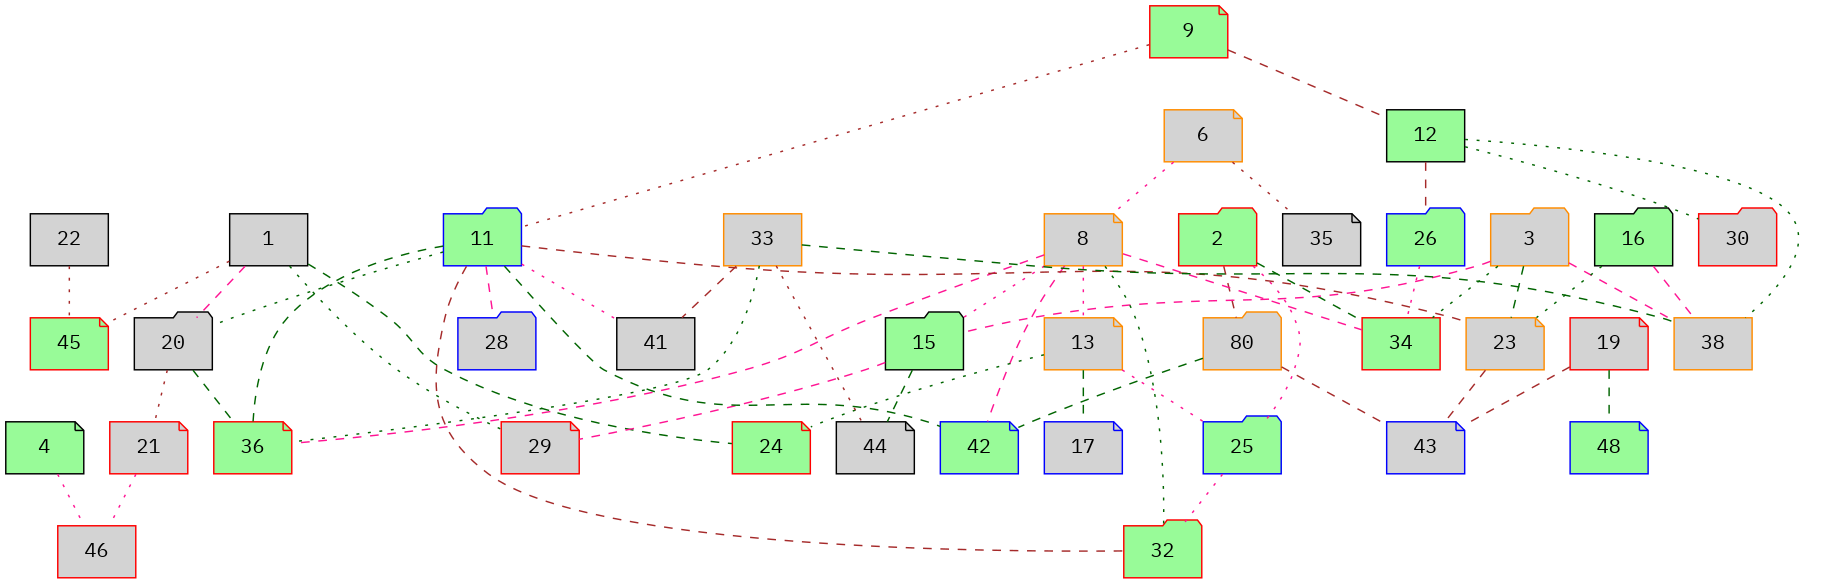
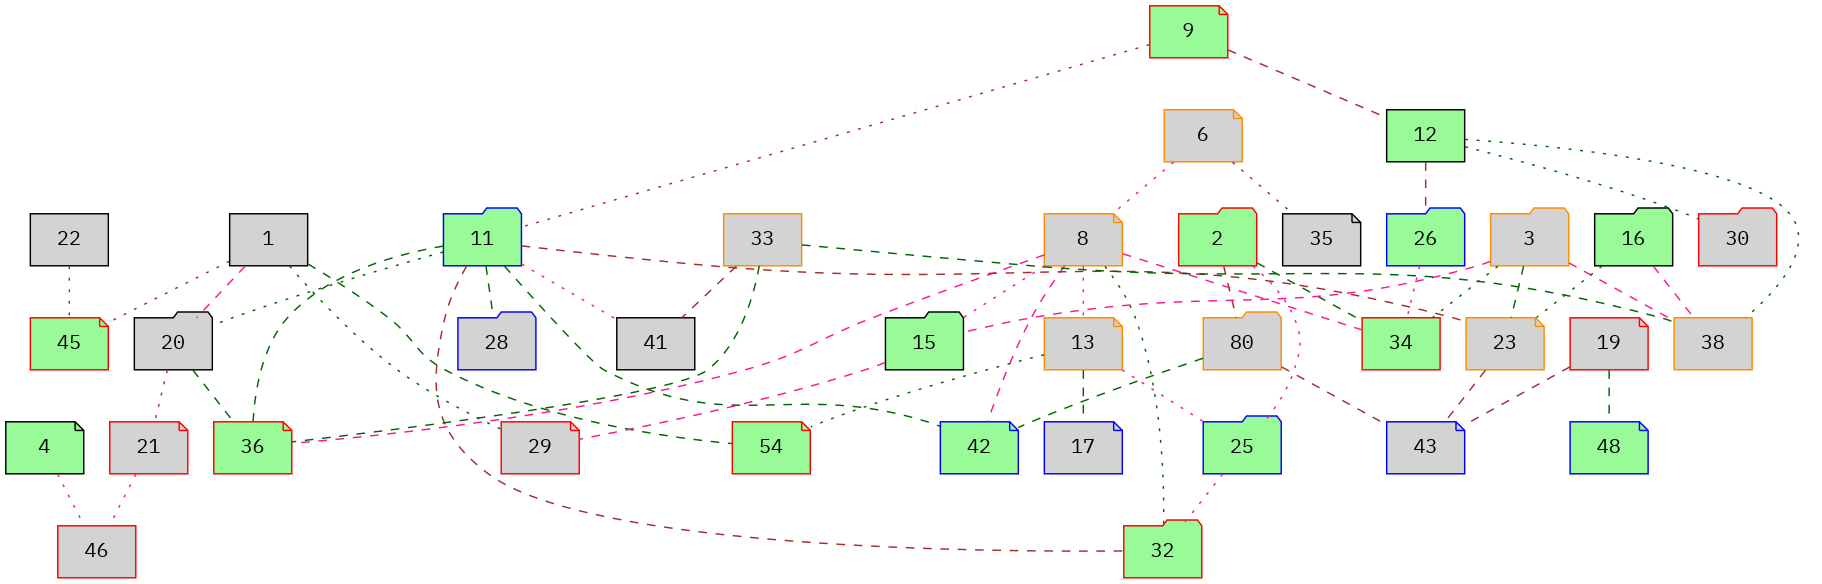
(490, 292) -> (490, 292)
(560, 405) -> (560, 405)
(771, 448) -> (771, 448)
(875, 448) -> none
